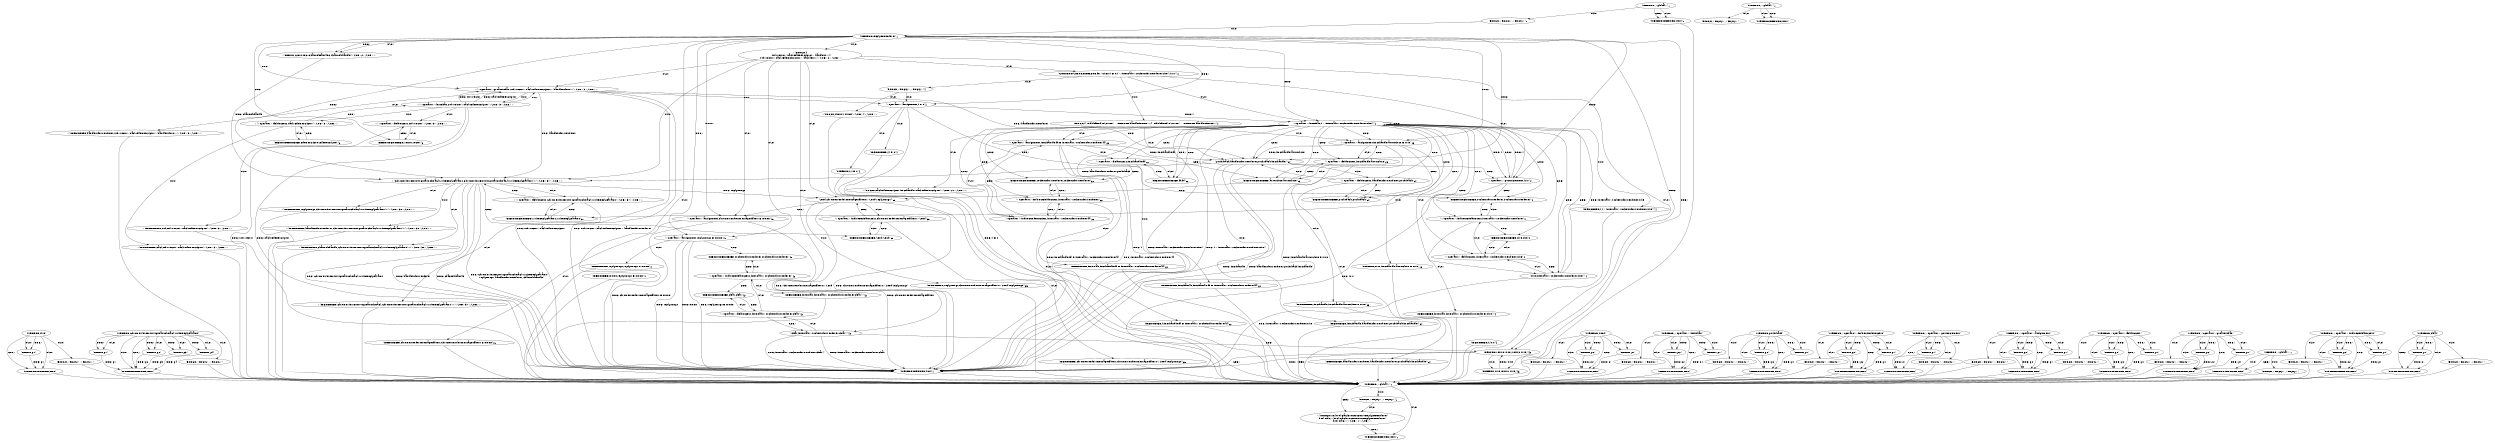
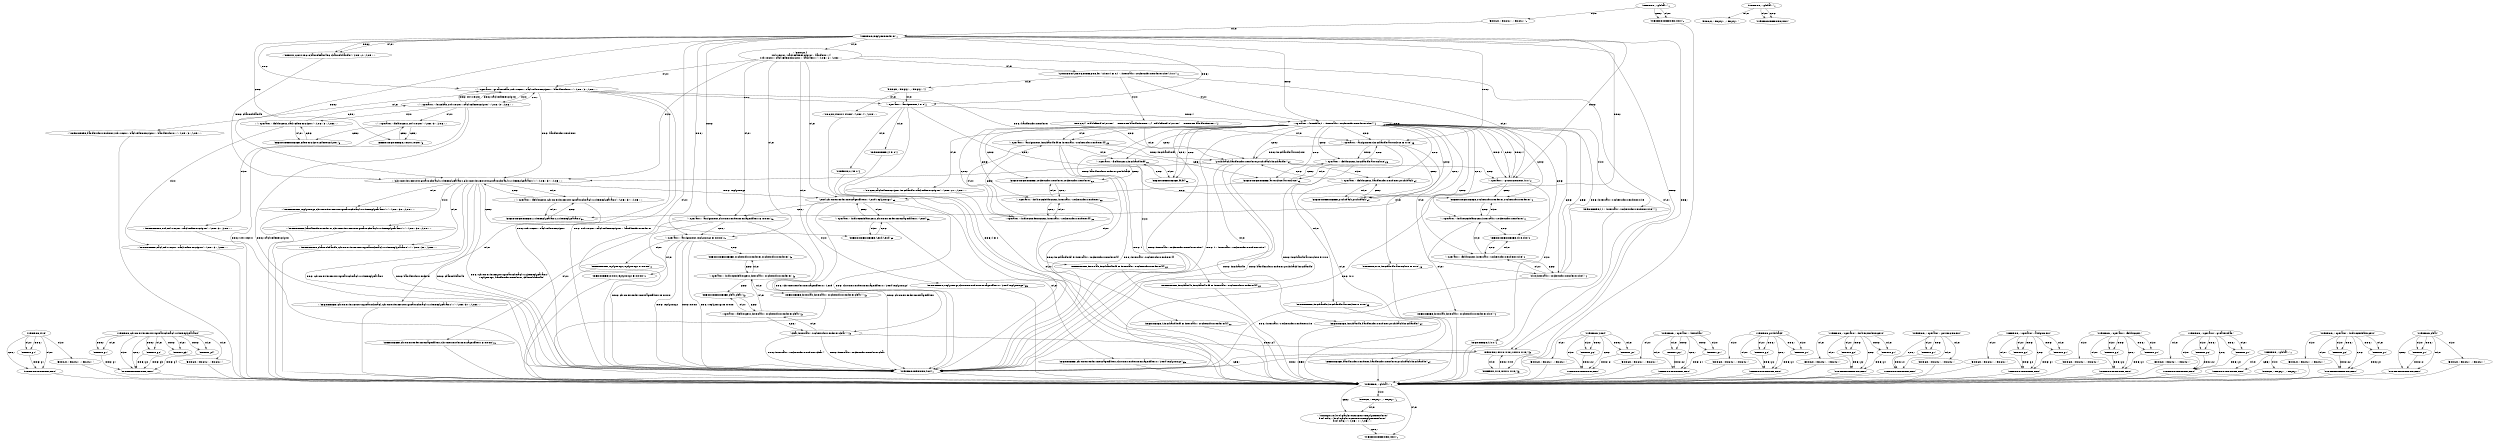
(1354, 42) -> (1471, 43)
(710, 124) -> (710, 124)
none -> (349, 131)
(414, 133) -> (414, 133)
(1368, 152) -> (1368, 152)
none -> (714, 228)
none -> (666, 259)
none -> (1533, 262)
(1269, 343) -> (1269, 343)
